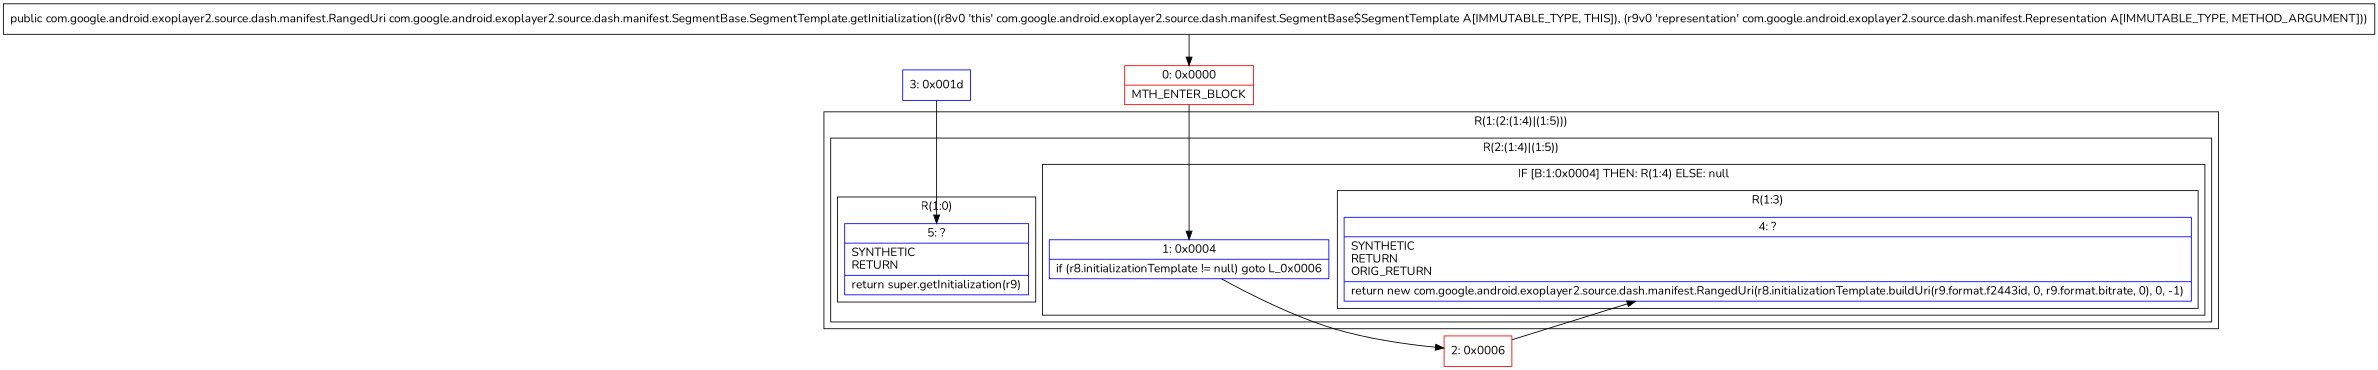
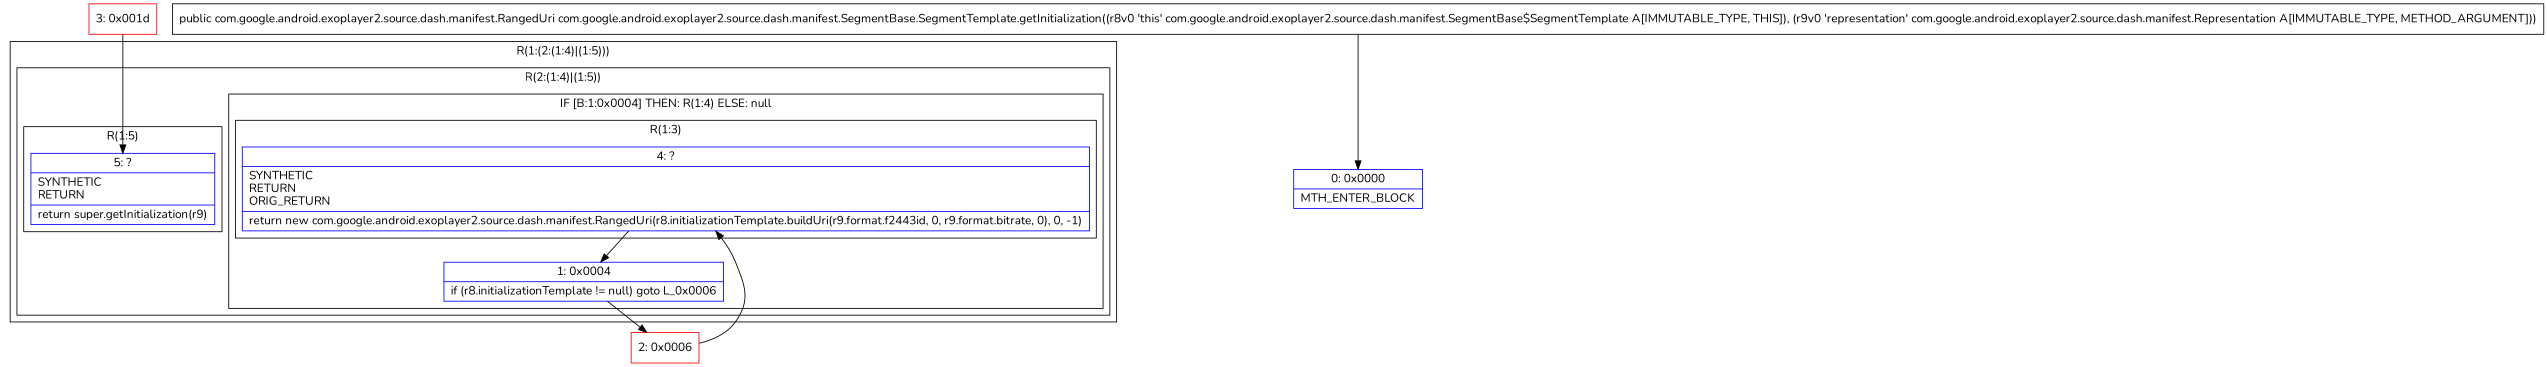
(937, 85) -> (123, 19)
(1189, 85) -> (1358, 189)
(1189, 171) -> (618, 243)
(937, 207) -> (123, 136)
